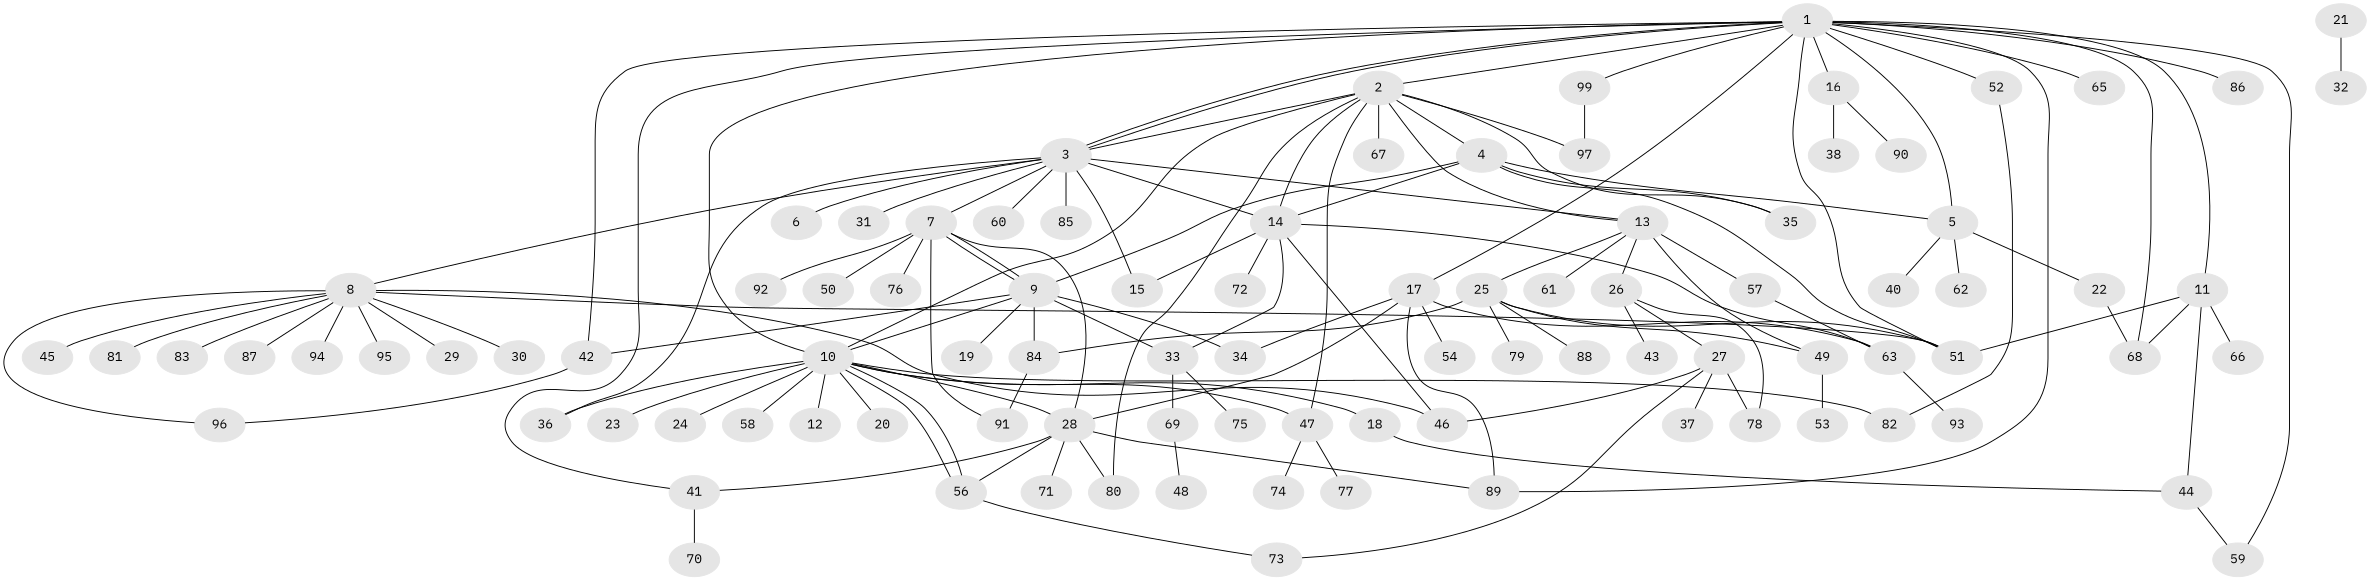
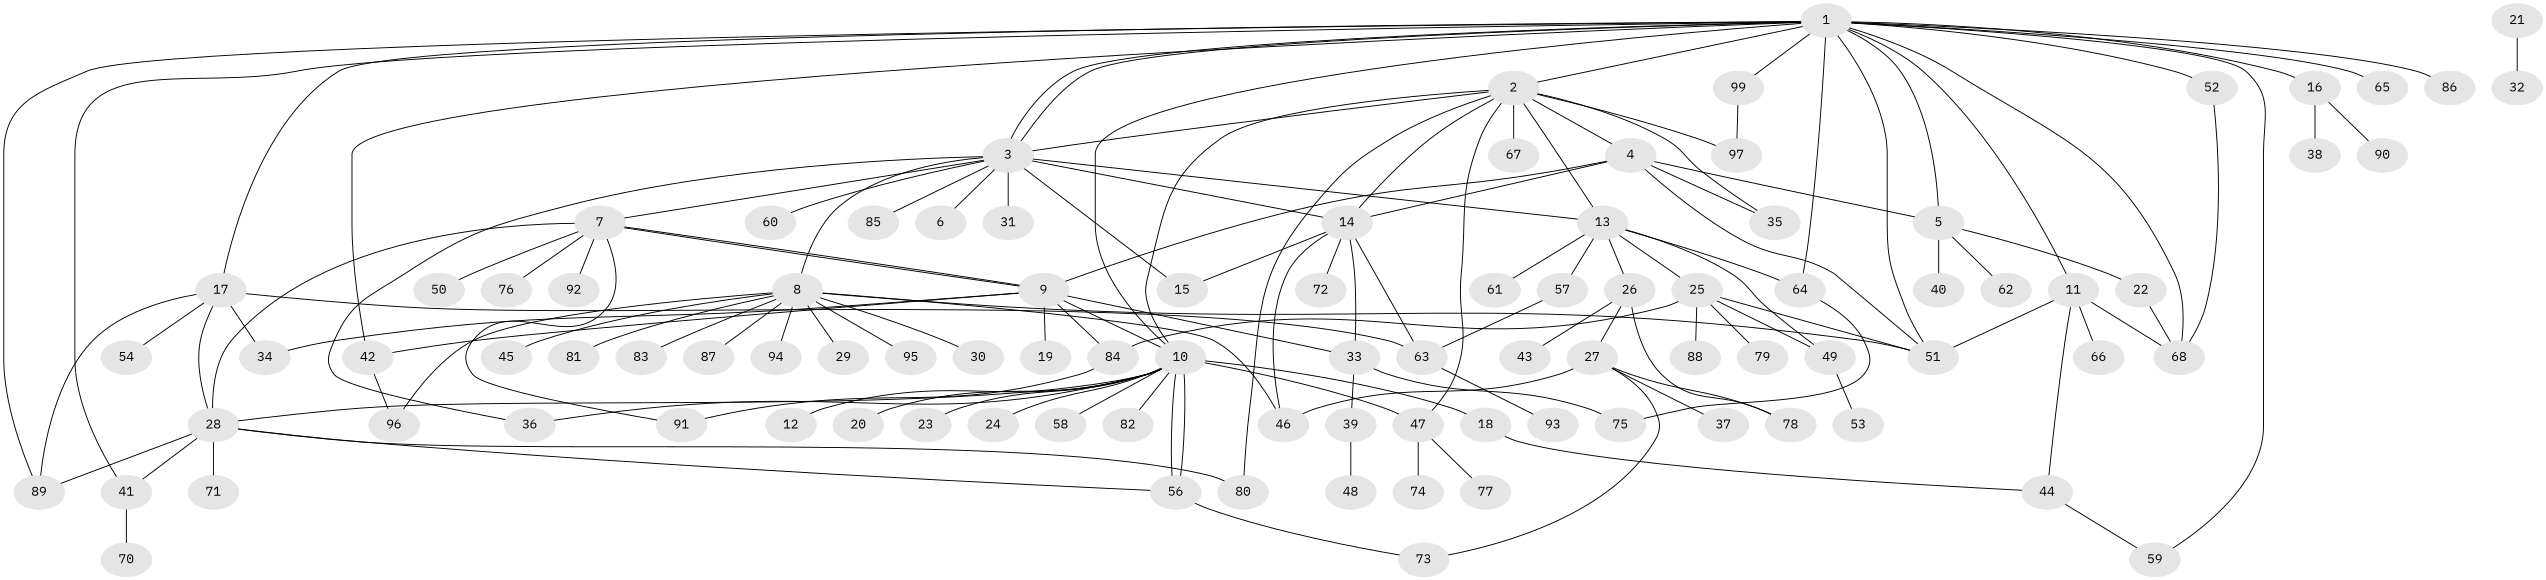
(2012, 287) -> (2217, 226)
none -> (1800, 290)
(1173, 425) -> (1351, 425)
